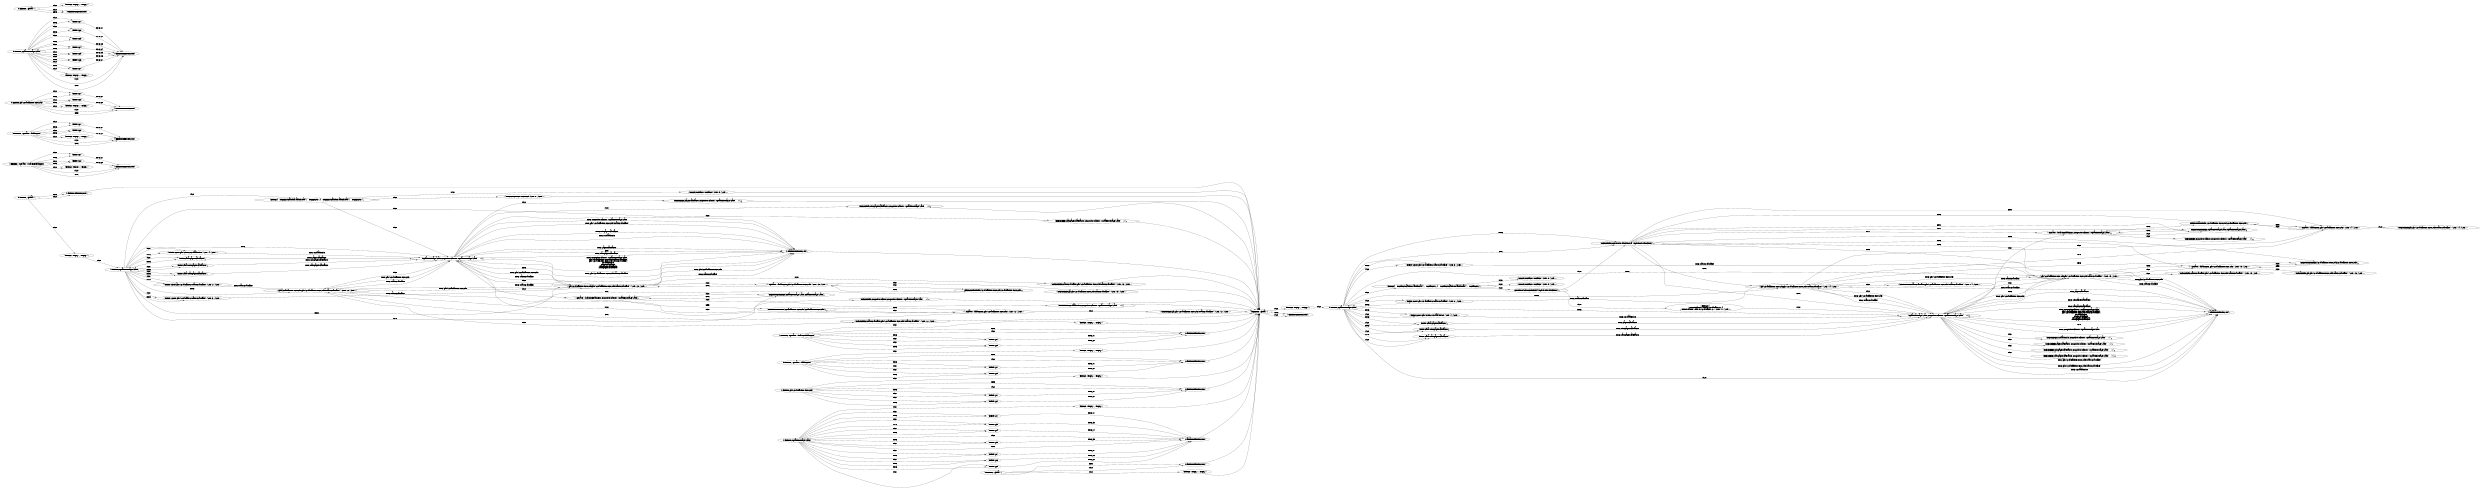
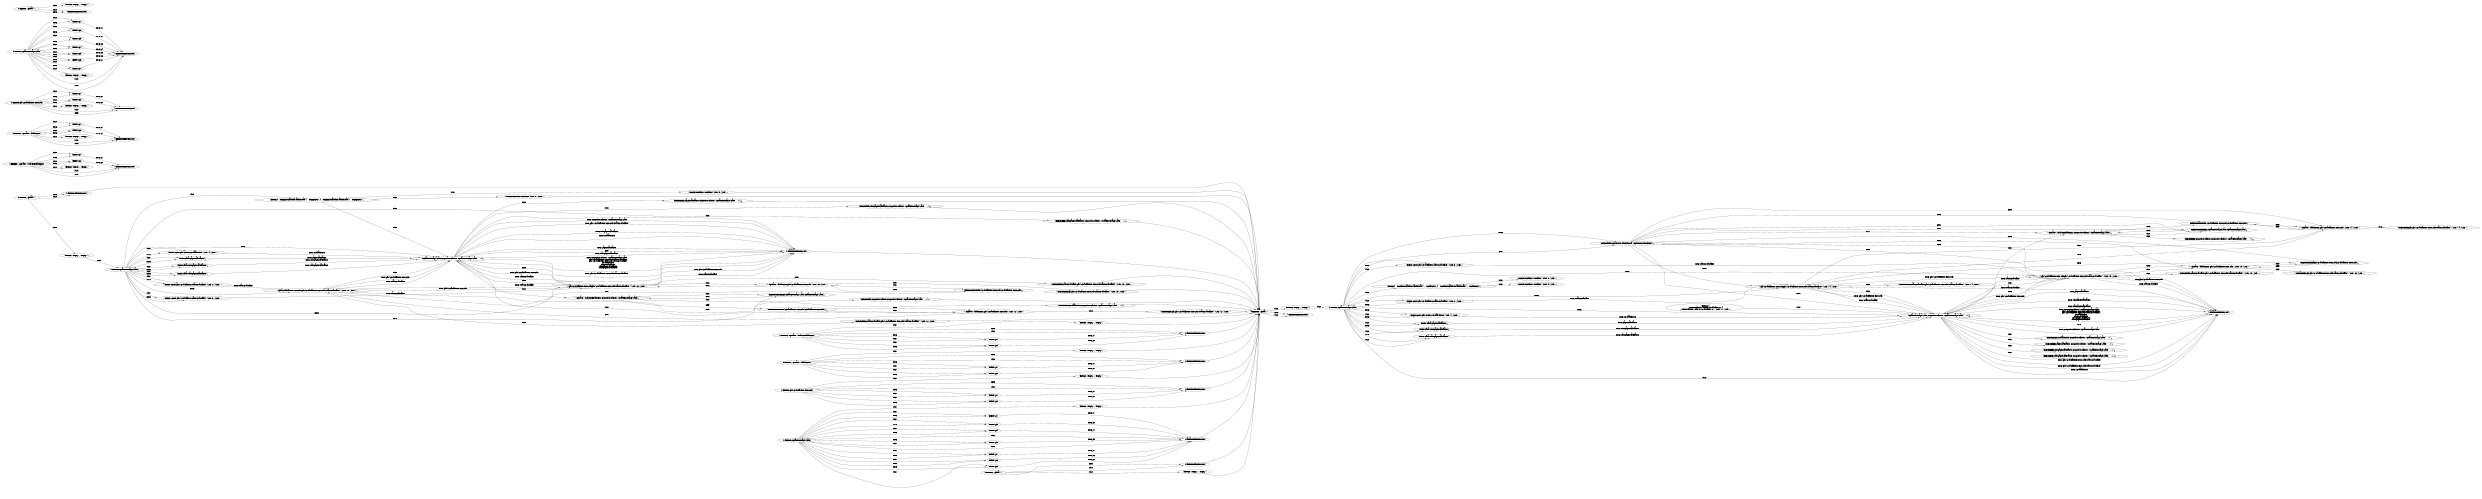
(1537, 290) -> none
